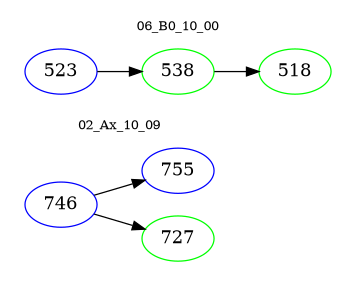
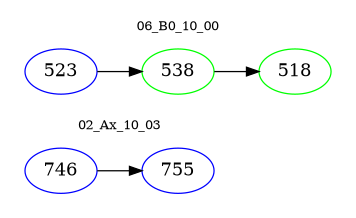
(120, 126) -> (120, 126)
(178, 239) -> none
